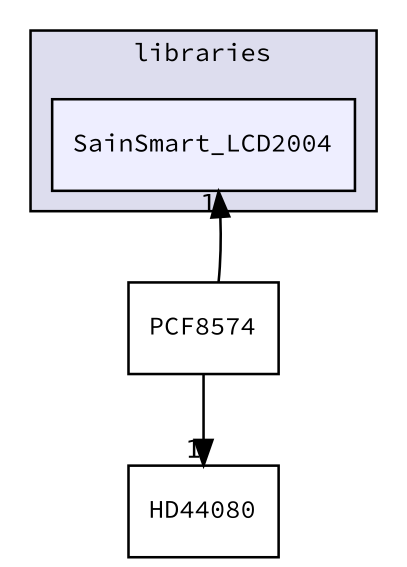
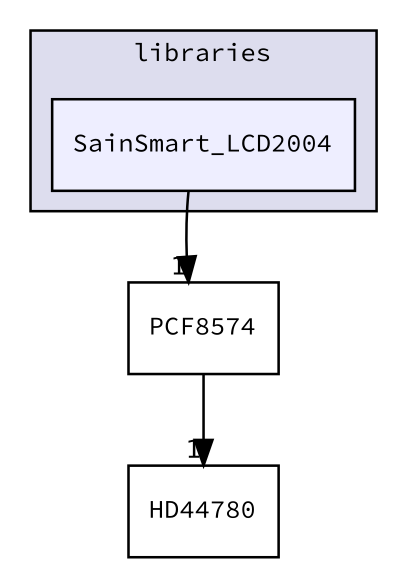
(221, 250) -> (186, 227)
(204, 511) -> (204, 511)
